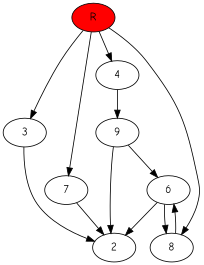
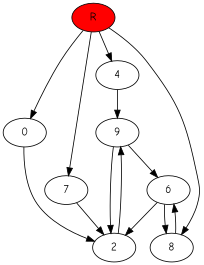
(25, 133) -> (25, 133)
none -> (121, 194)
